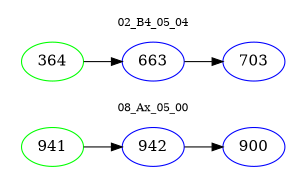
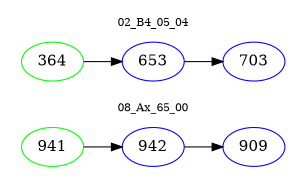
(153, 62) -> (153, 62)
(153, 109) -> (153, 109)
(254, 147) -> (254, 147)
